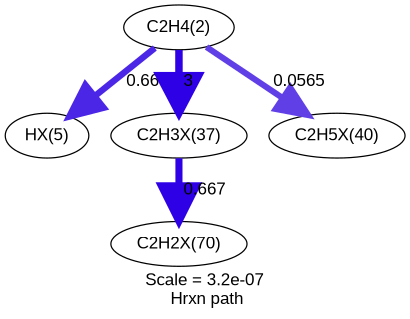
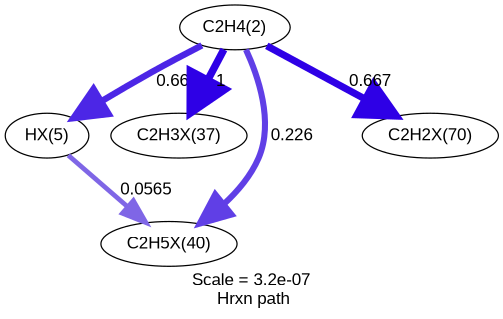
(186, 82) -> (219, 82)
(297, 82) -> (290, 136)
(179, 172) -> (316, 72)
none -> (98, 181)
